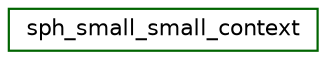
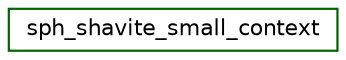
(163, 30) -> (173, 30)
